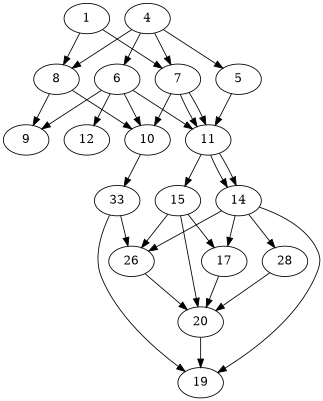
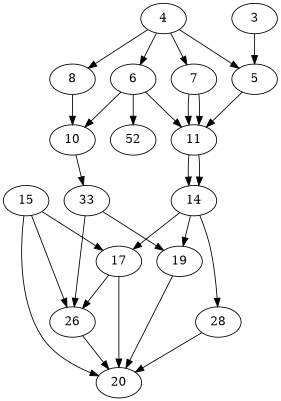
(87, 19) -> none
none -> (255, 19)
(165, 105) -> none
(26, 140) -> none
(87, 140) -> (133, 140)
(195, 167) -> none
(189, 229) -> (98, 288)
(201, 348) -> (151, 318)
